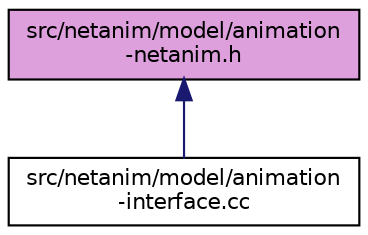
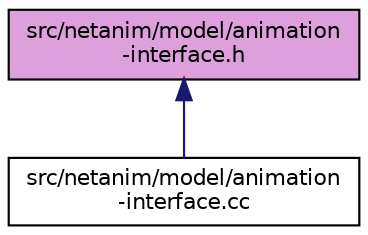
(184, 45) -> (184, 45)
